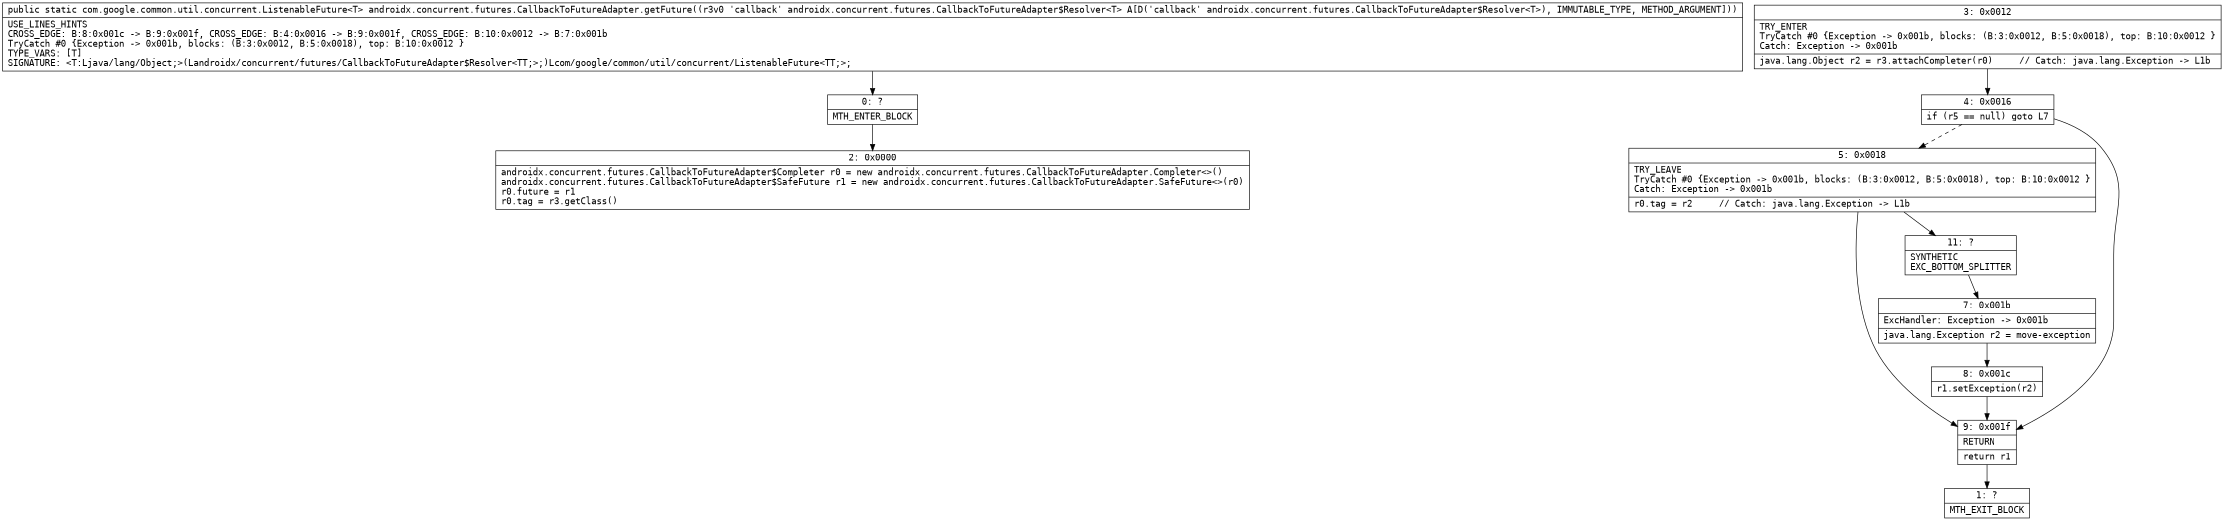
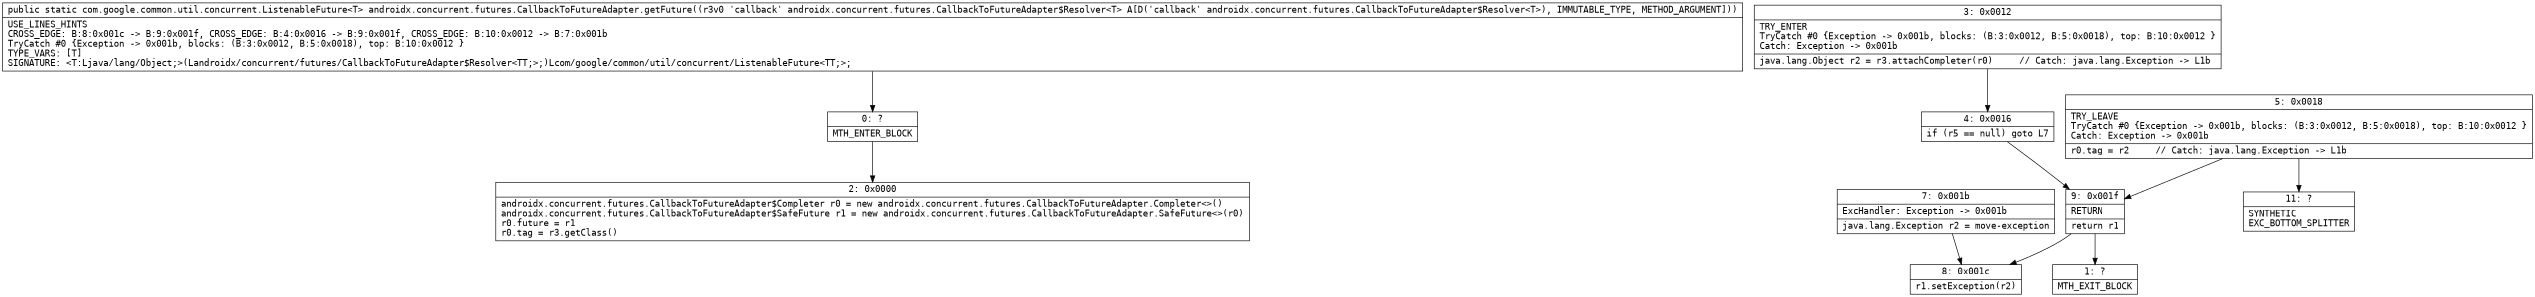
(1943, 135) -> none
(1972, 284) -> none
(1987, 405) -> (2044, 250)
